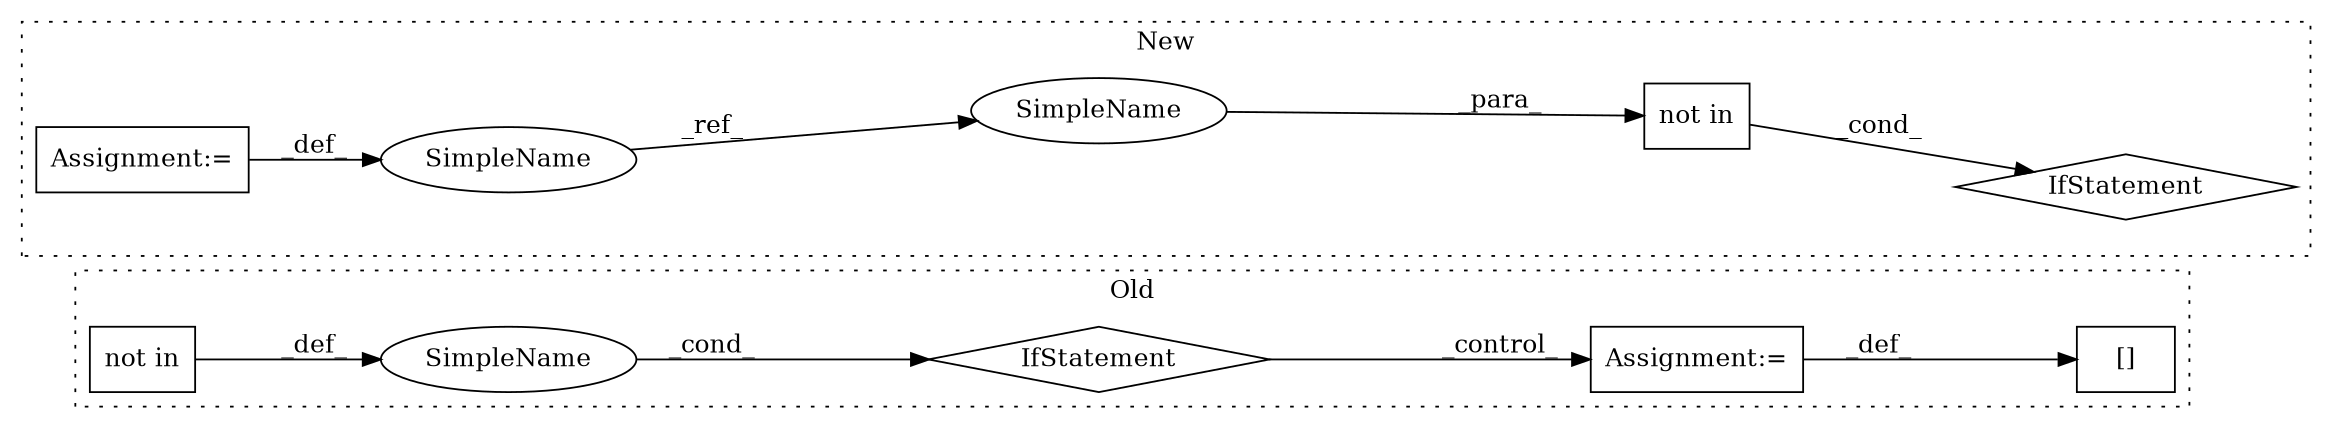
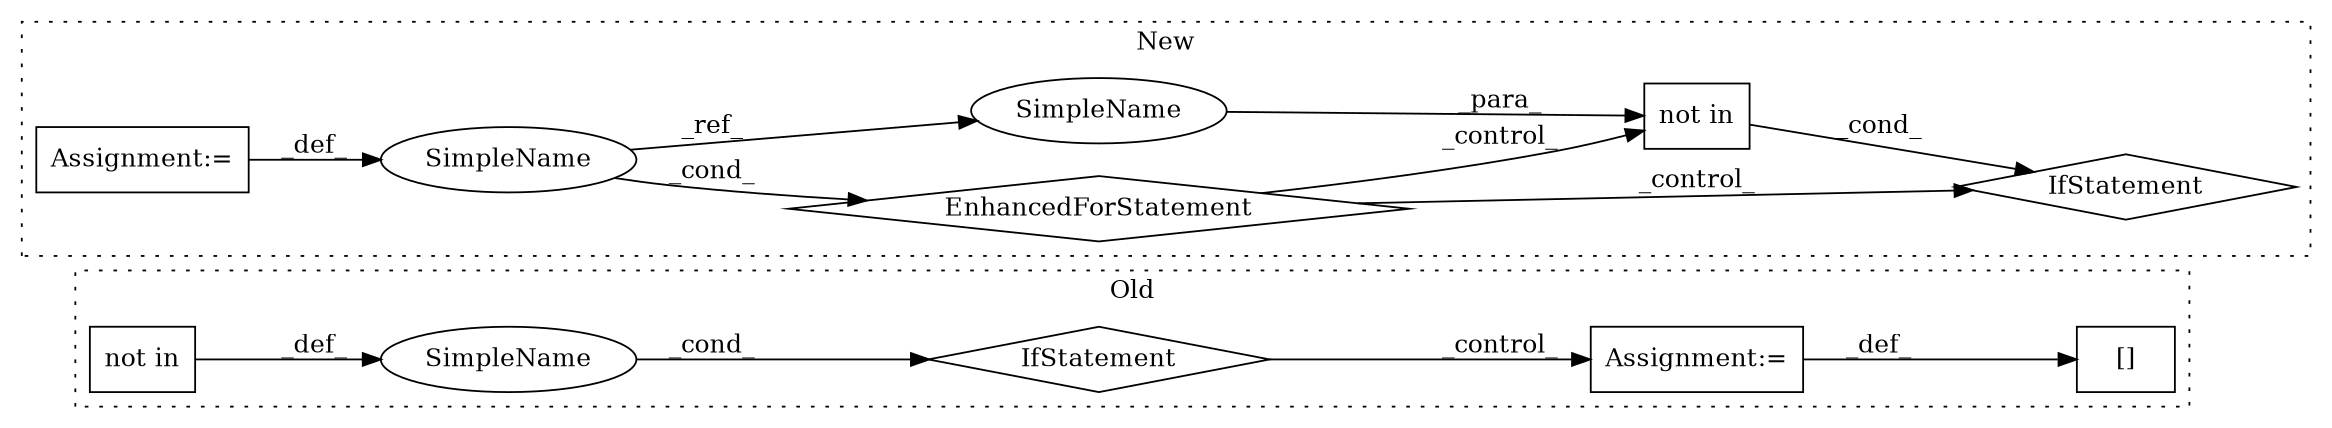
none -> (1099, 209)
